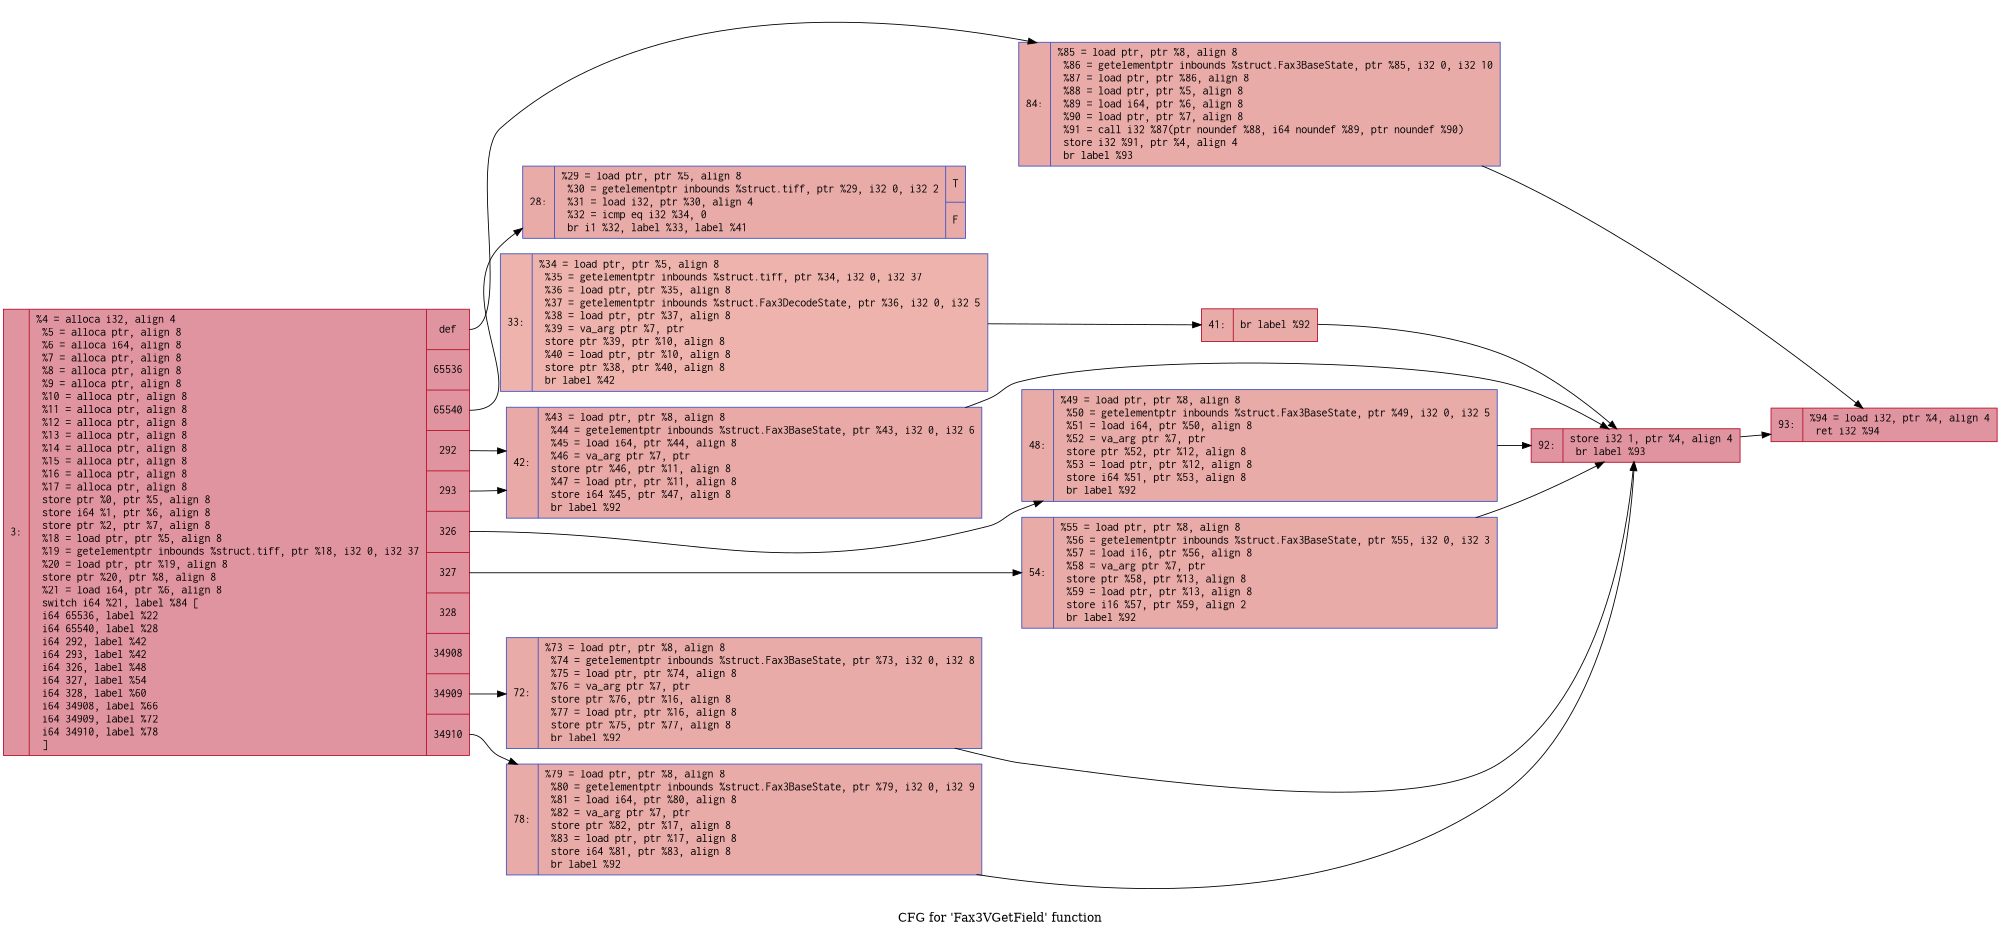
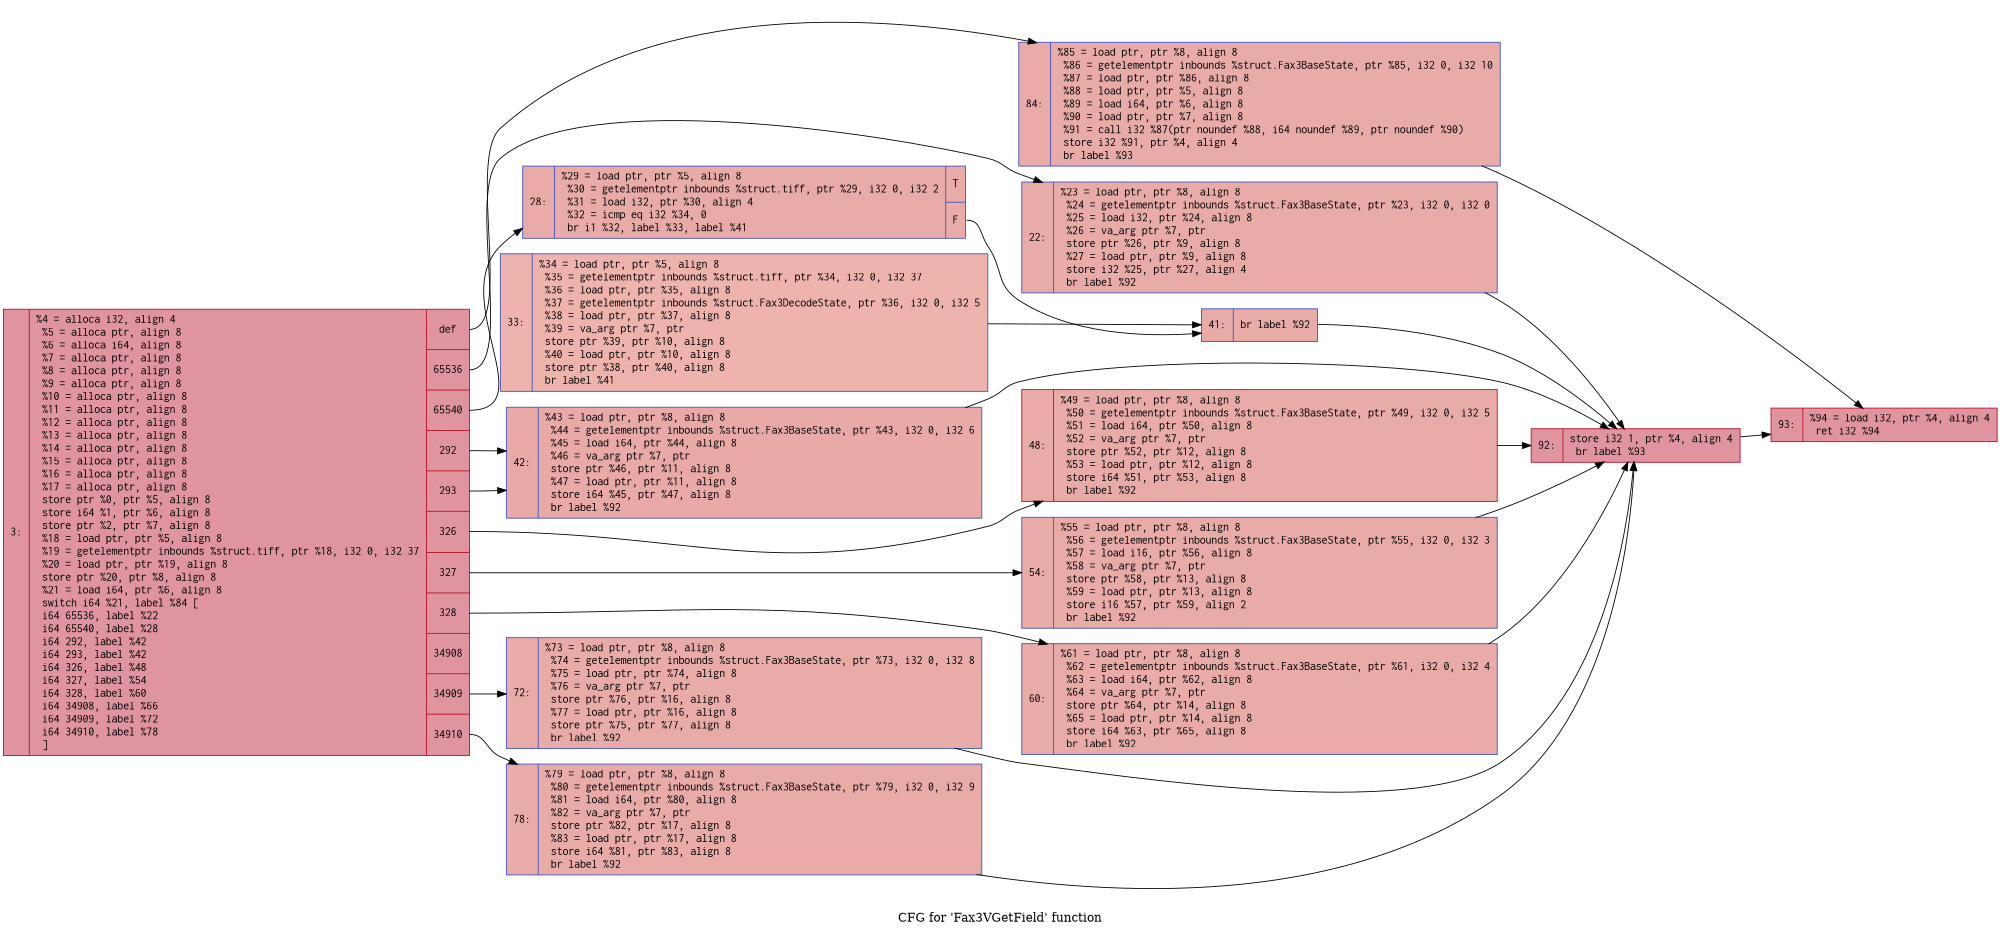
none -> (1259, 237)
none -> (1055, 318)
(1259, 325) -> (1259, 325)
(577, 380) -> (577, 380)
(1259, 446) -> (1259, 446)
none -> (1259, 699)
